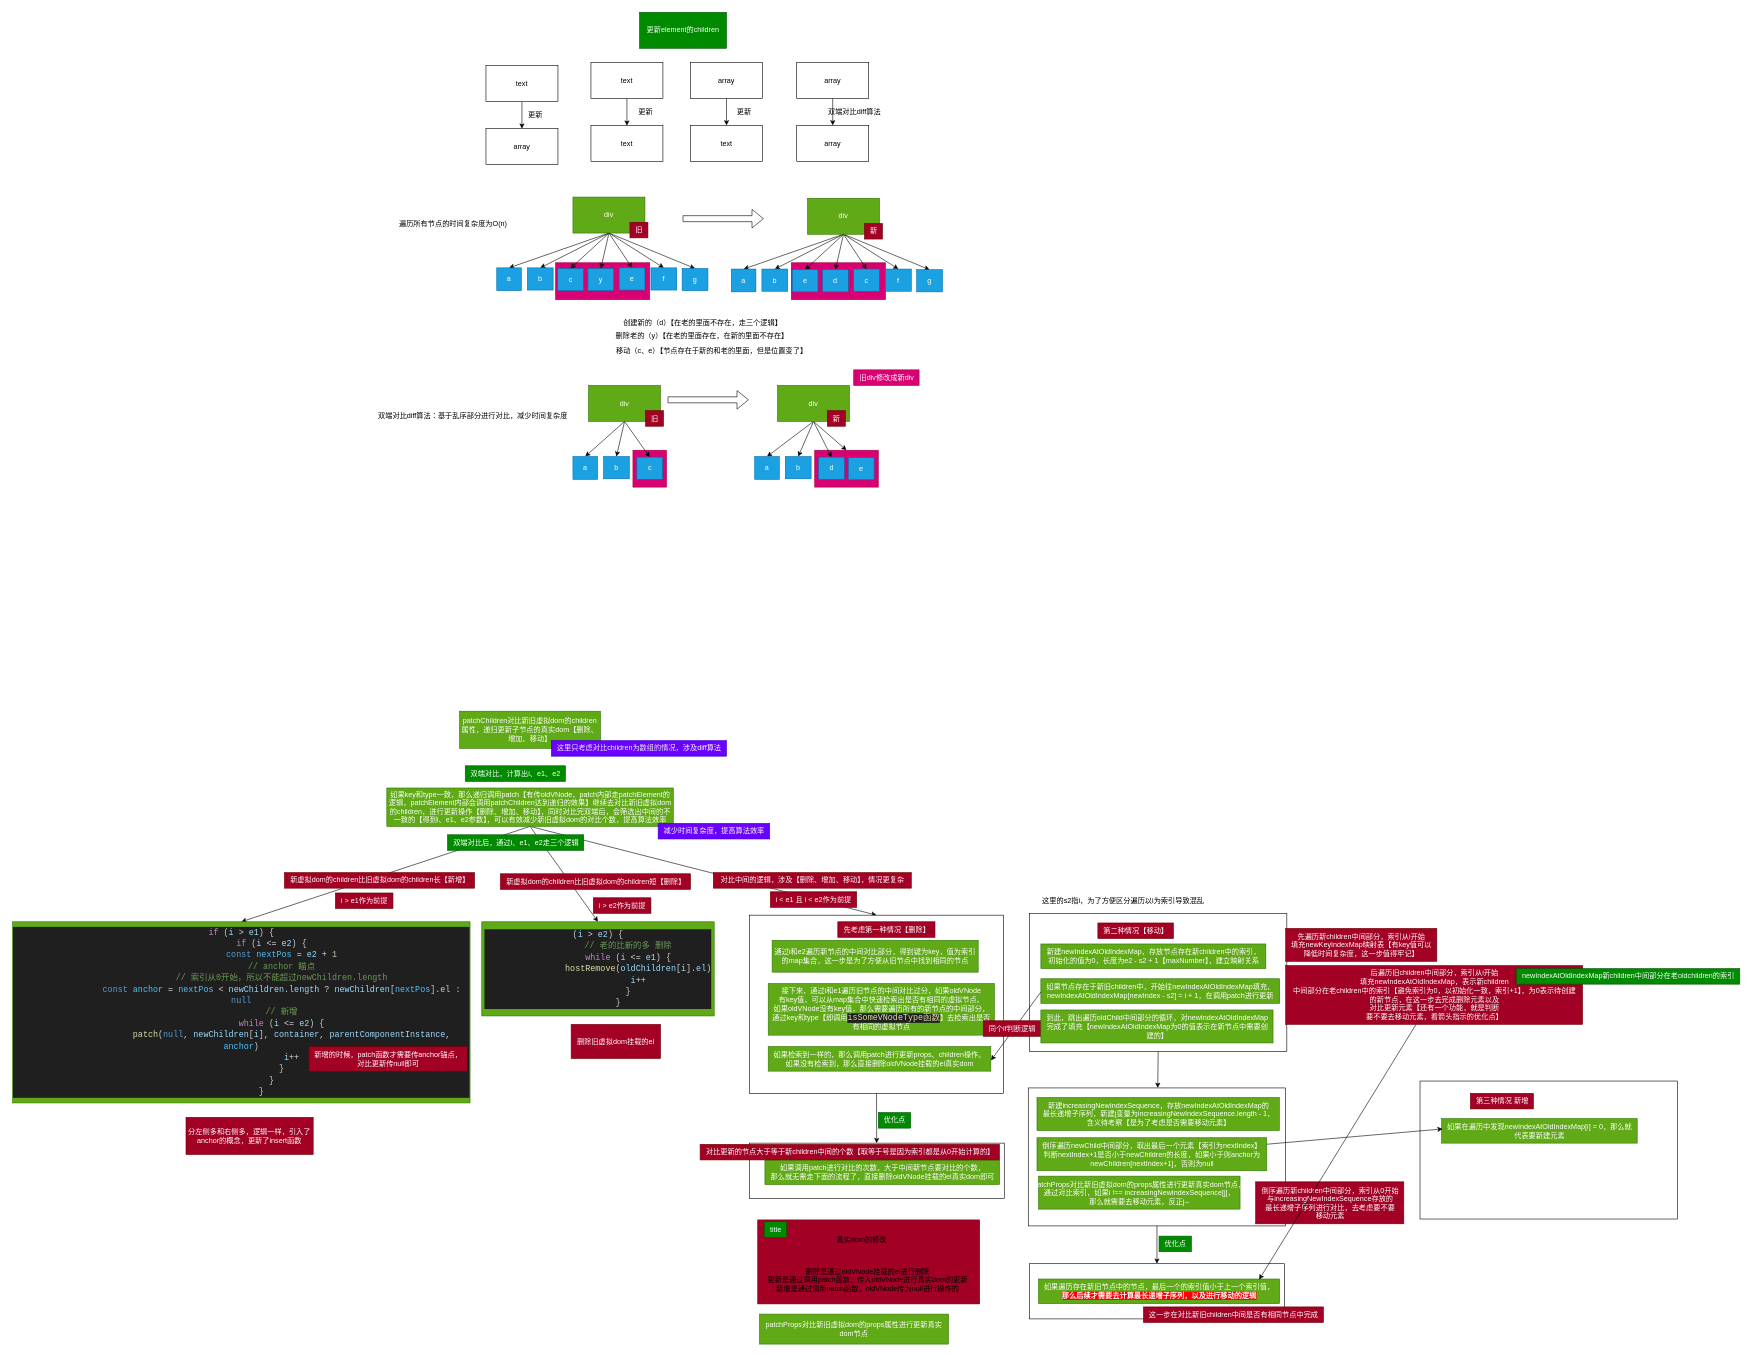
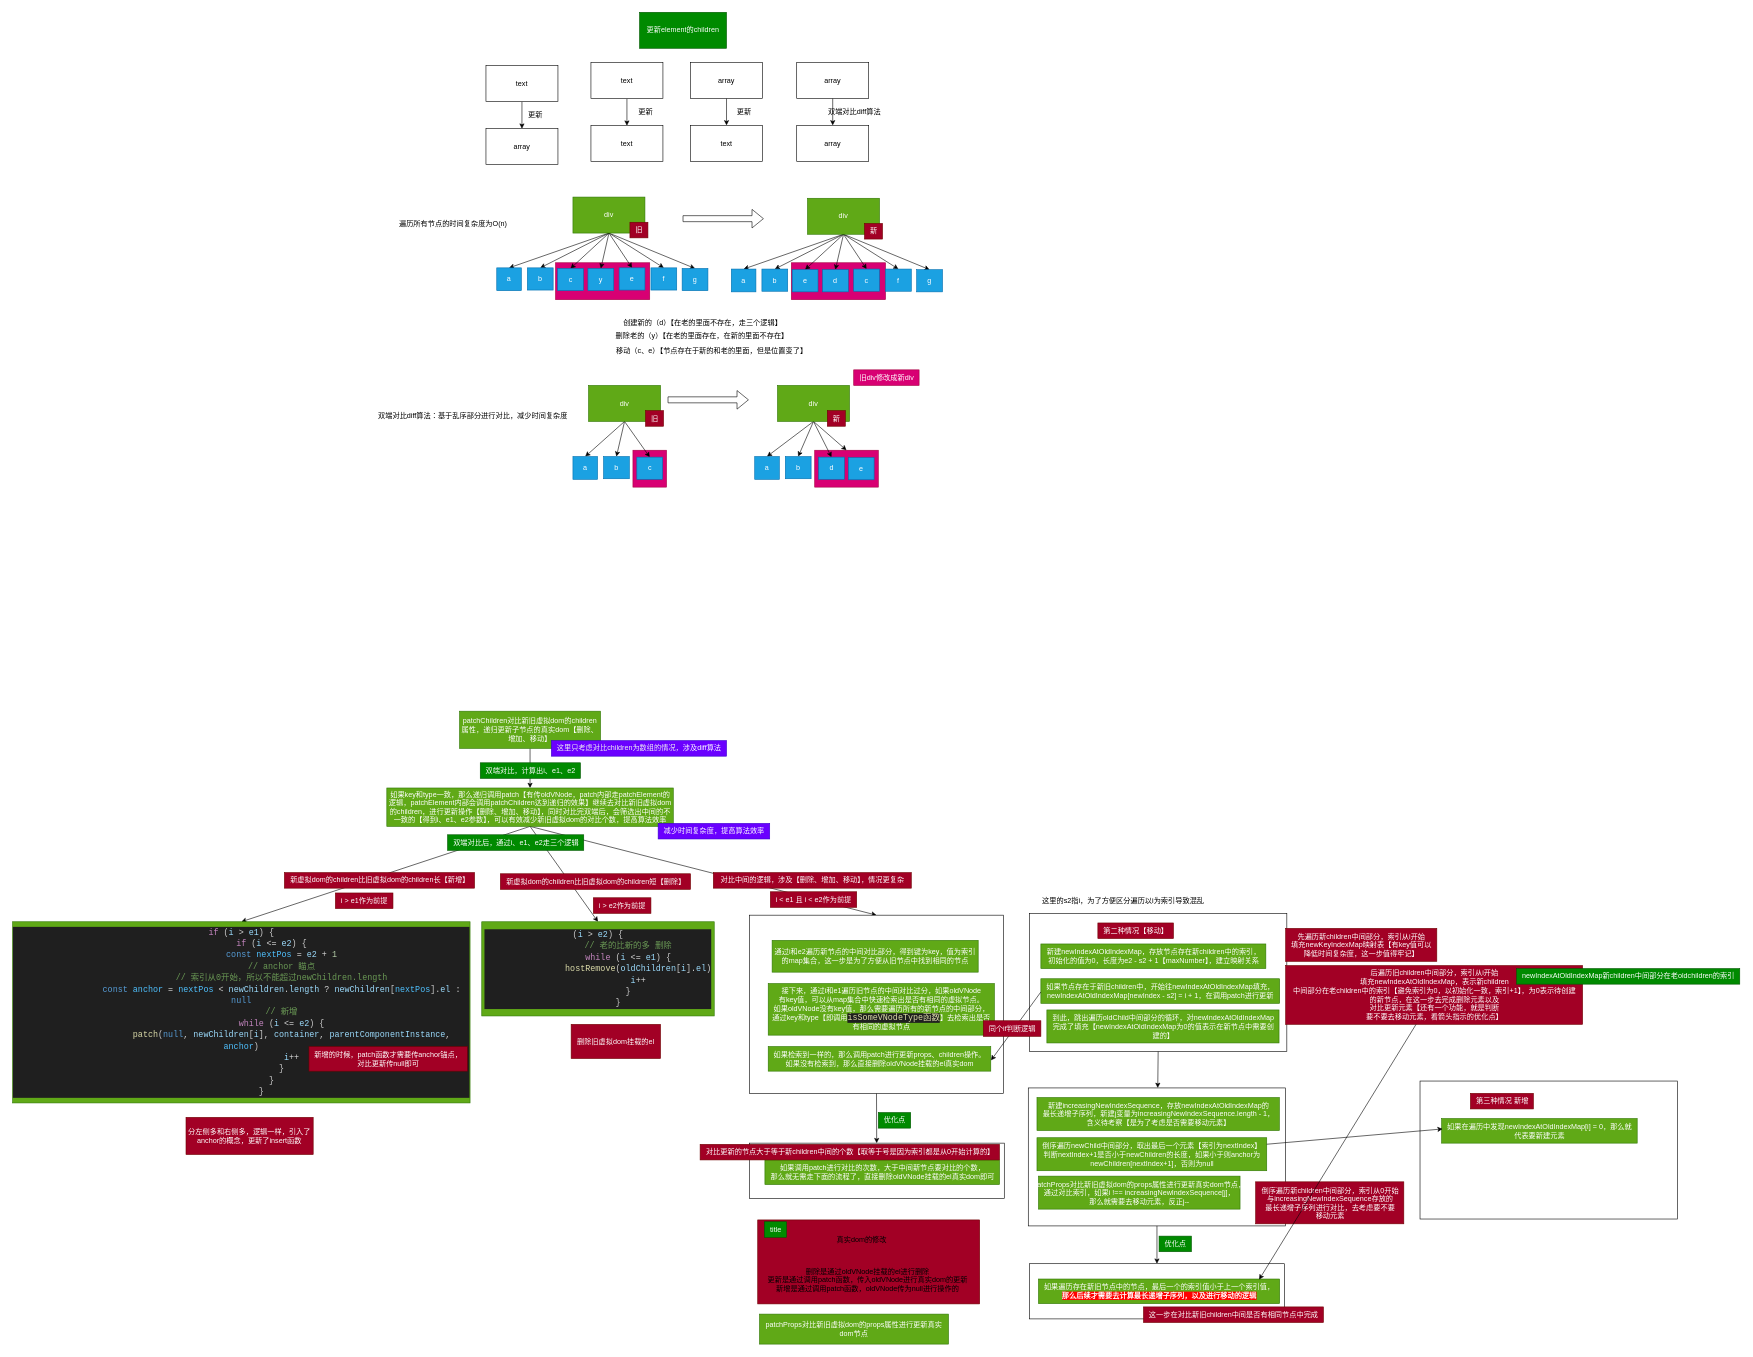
none -> (530, 772)
(515, 774) -> (530, 771)
(886, 930) -> none
(1157, 1027) -> (1163, 1027)
